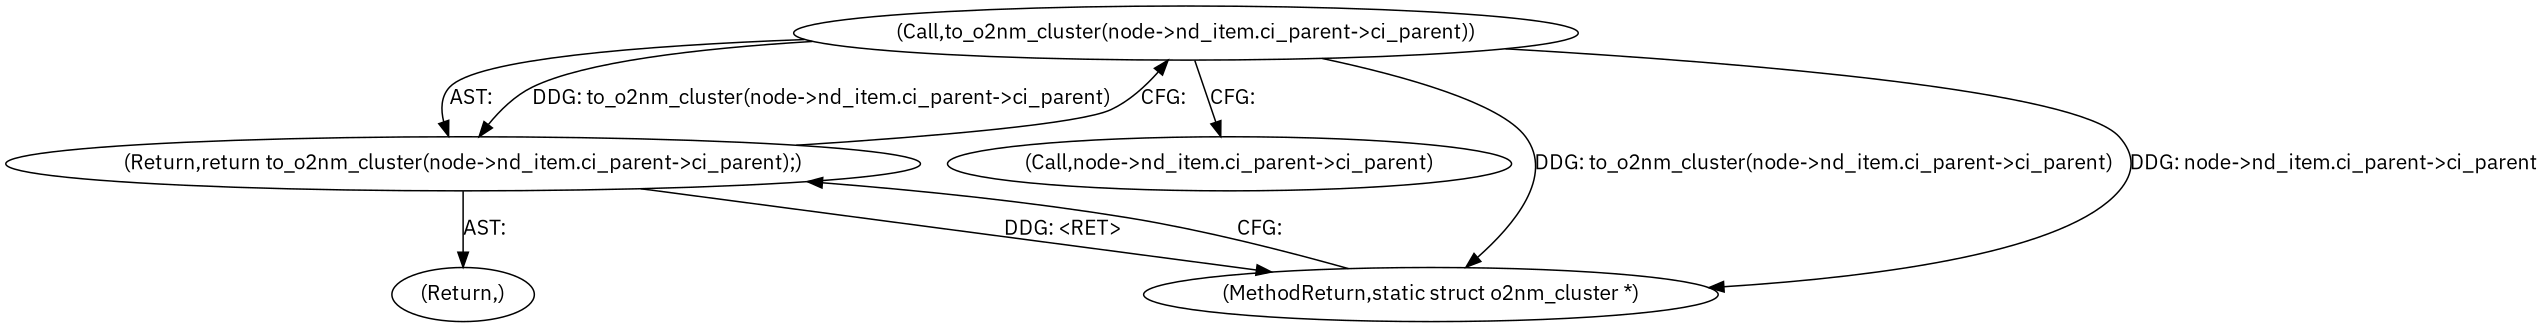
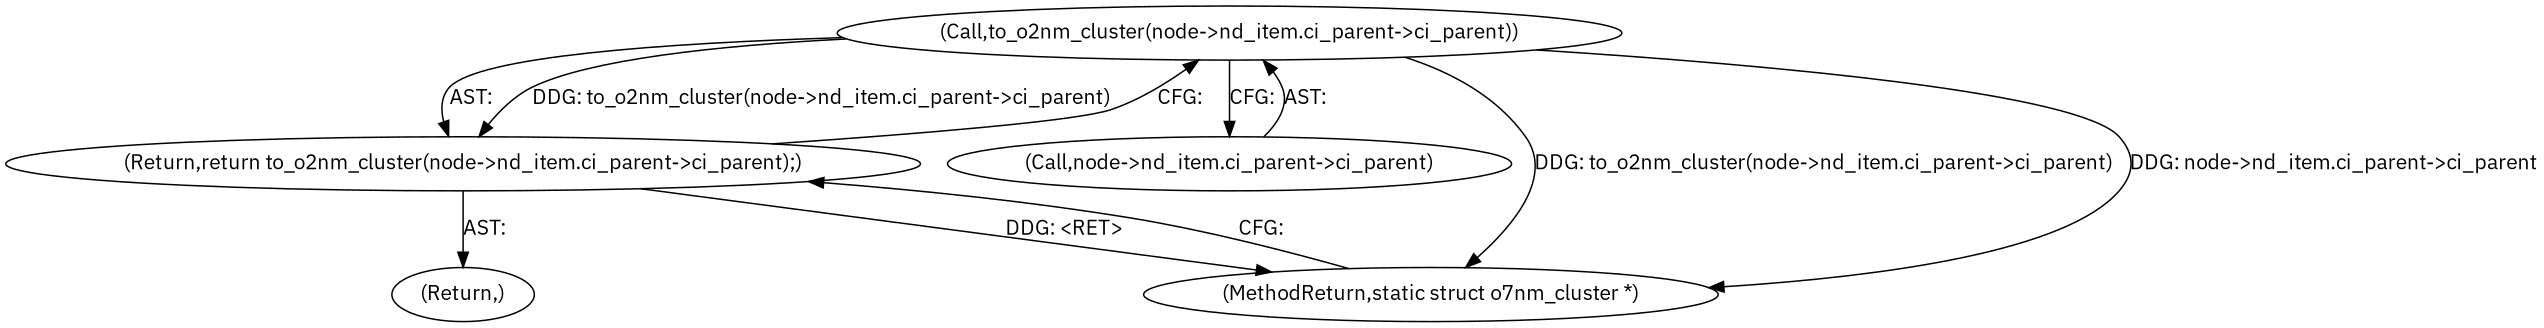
none -> (1283, 106)
(1431, 295) -> (1431, 295)
